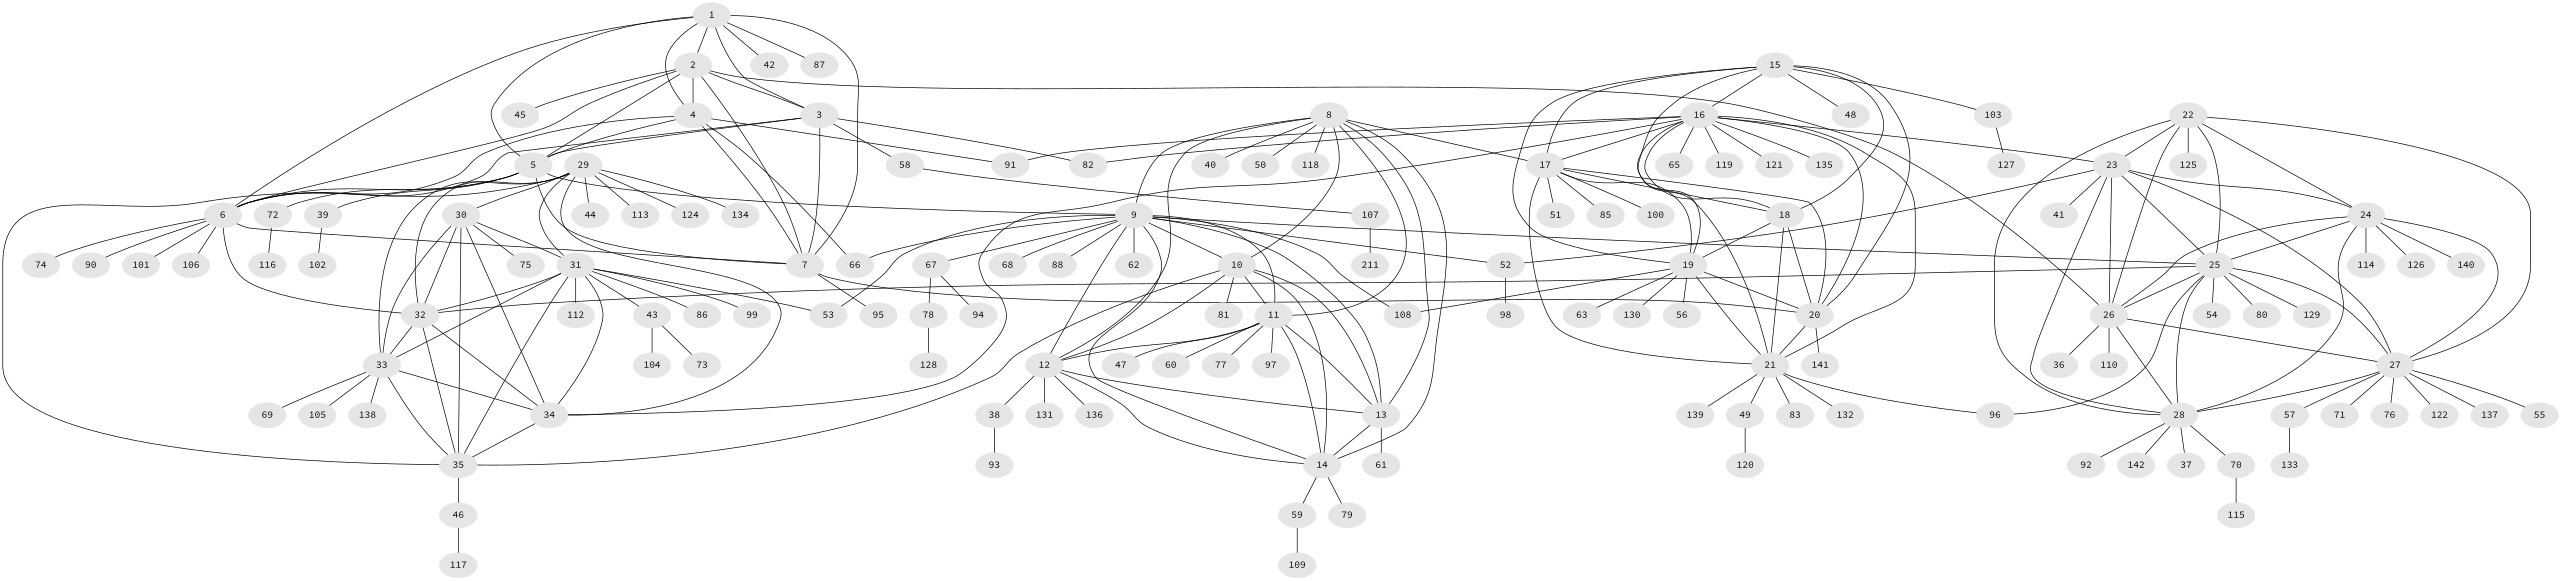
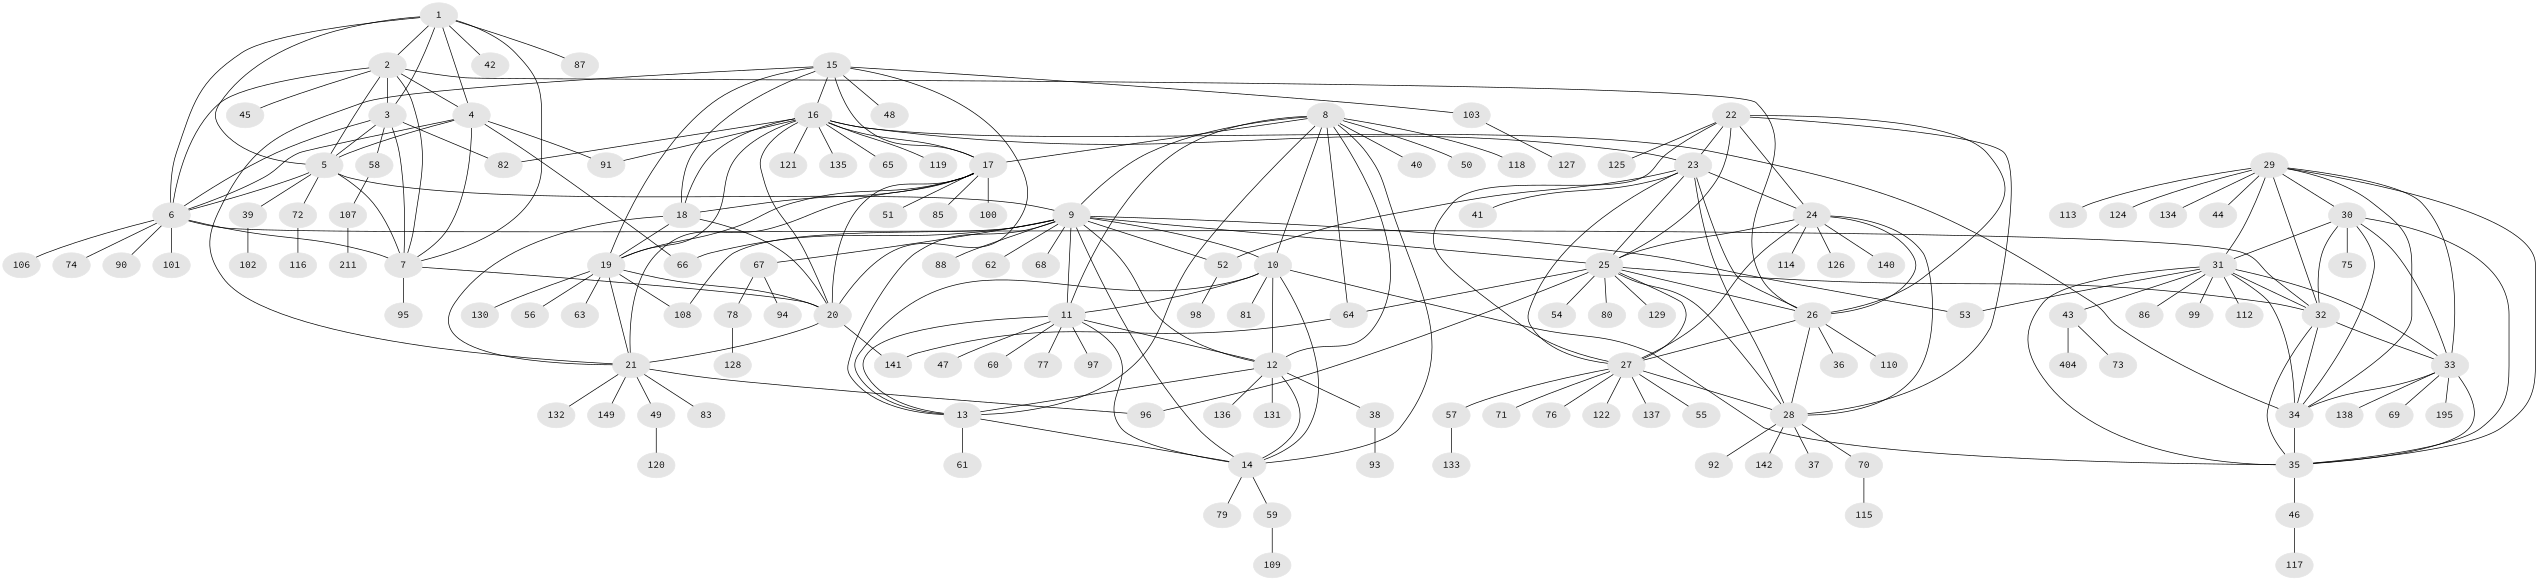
(1912, 194) -> none
none -> (1349, 315)
(652, 365) -> (2068, 365)
(317, 415) -> (2444, 415)
(1695, 415) -> (606, 415)
